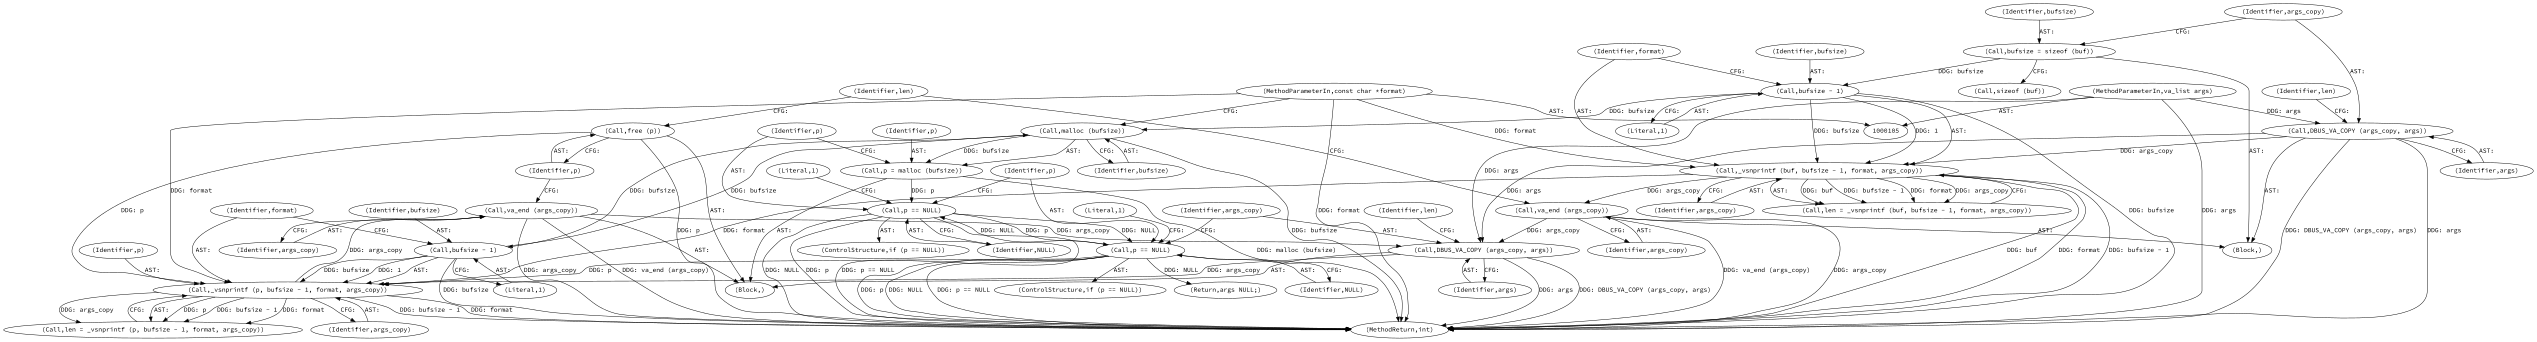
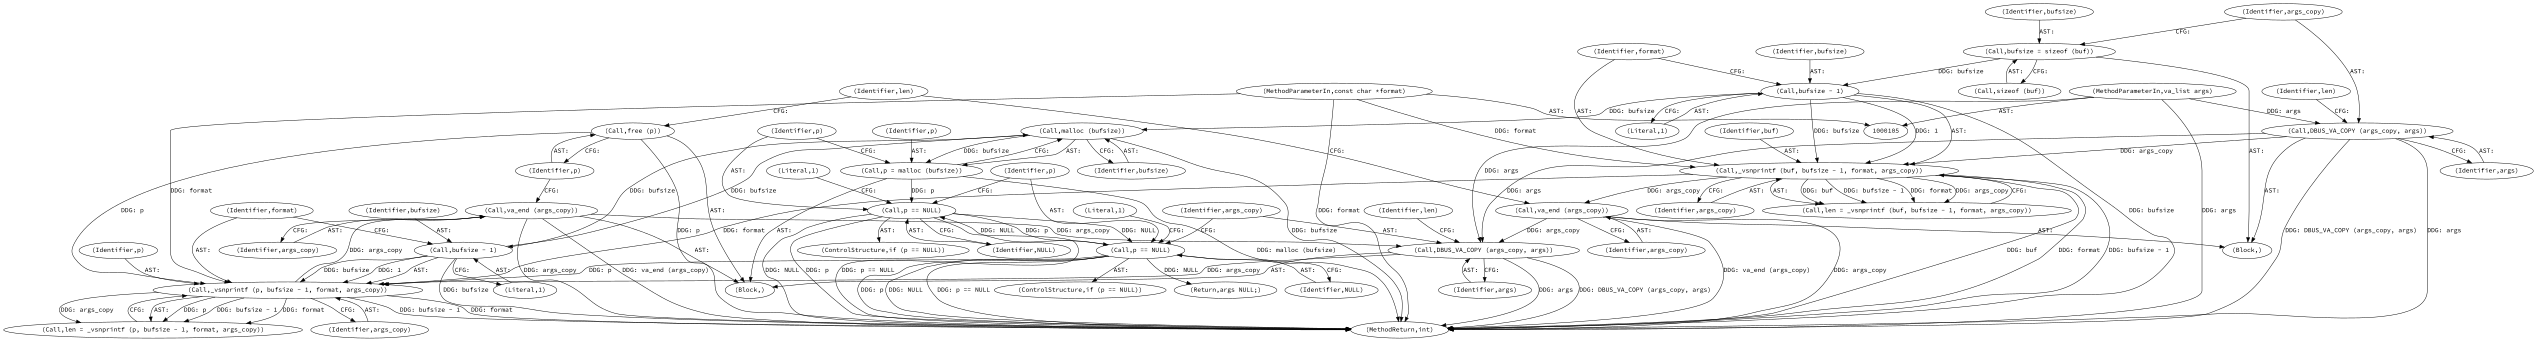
none -> (2007, 72)
(1207, 111) -> (1008, 155)
none -> (1749, 131)
